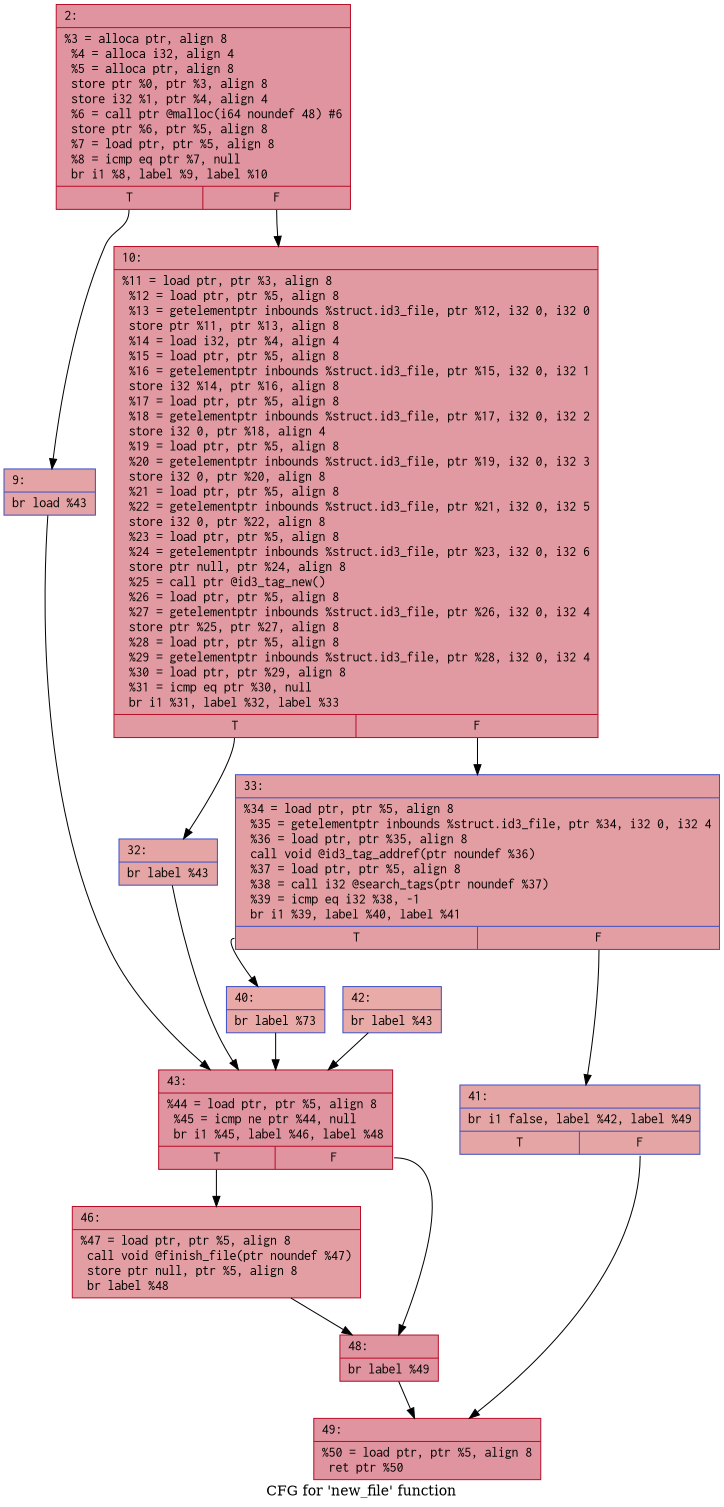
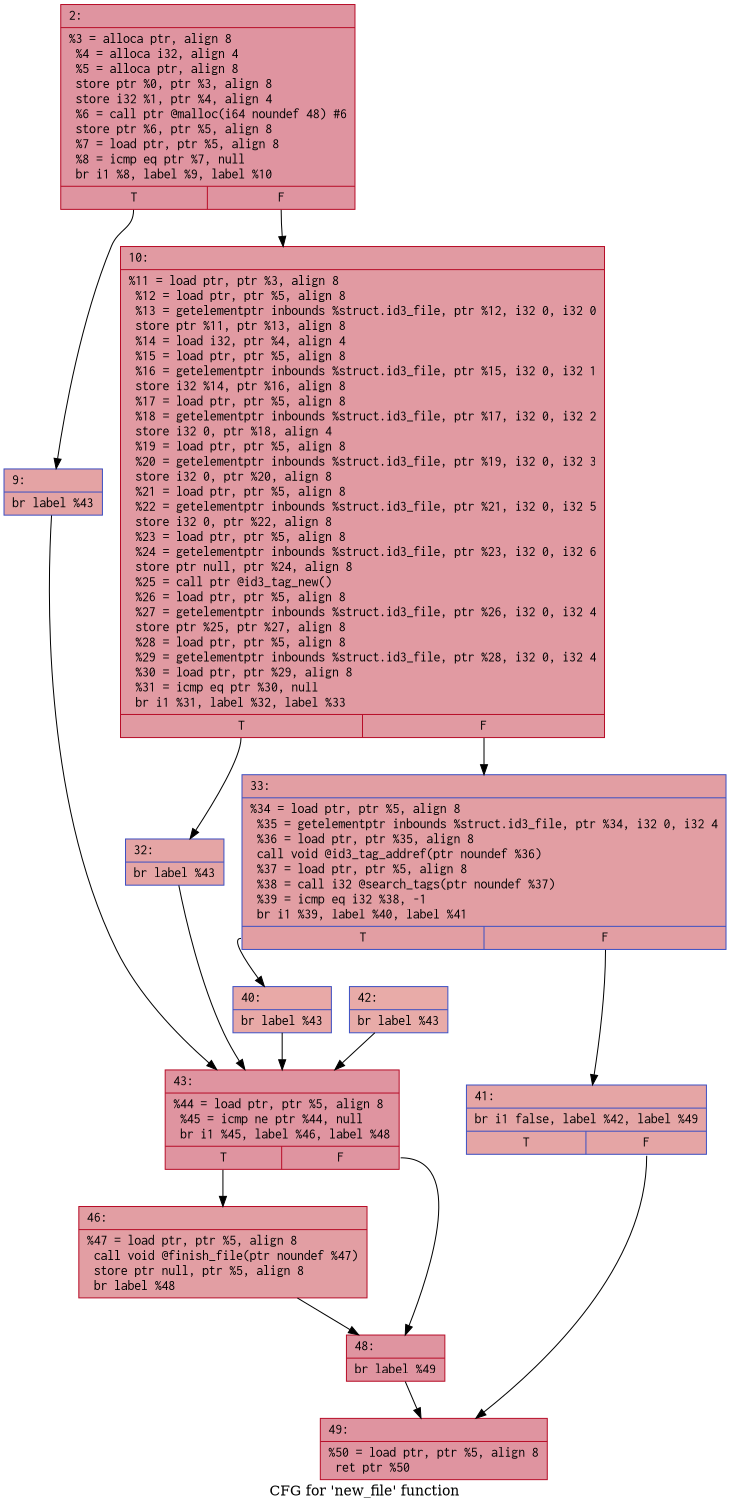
(50, 503) -> (53, 503)
(276, 1021) -> (282, 1021)
